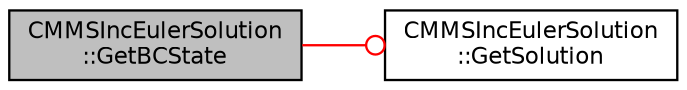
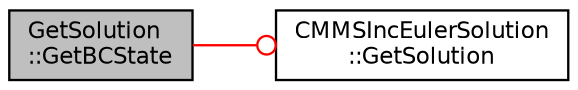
(155, 45) -> (101, 45)
